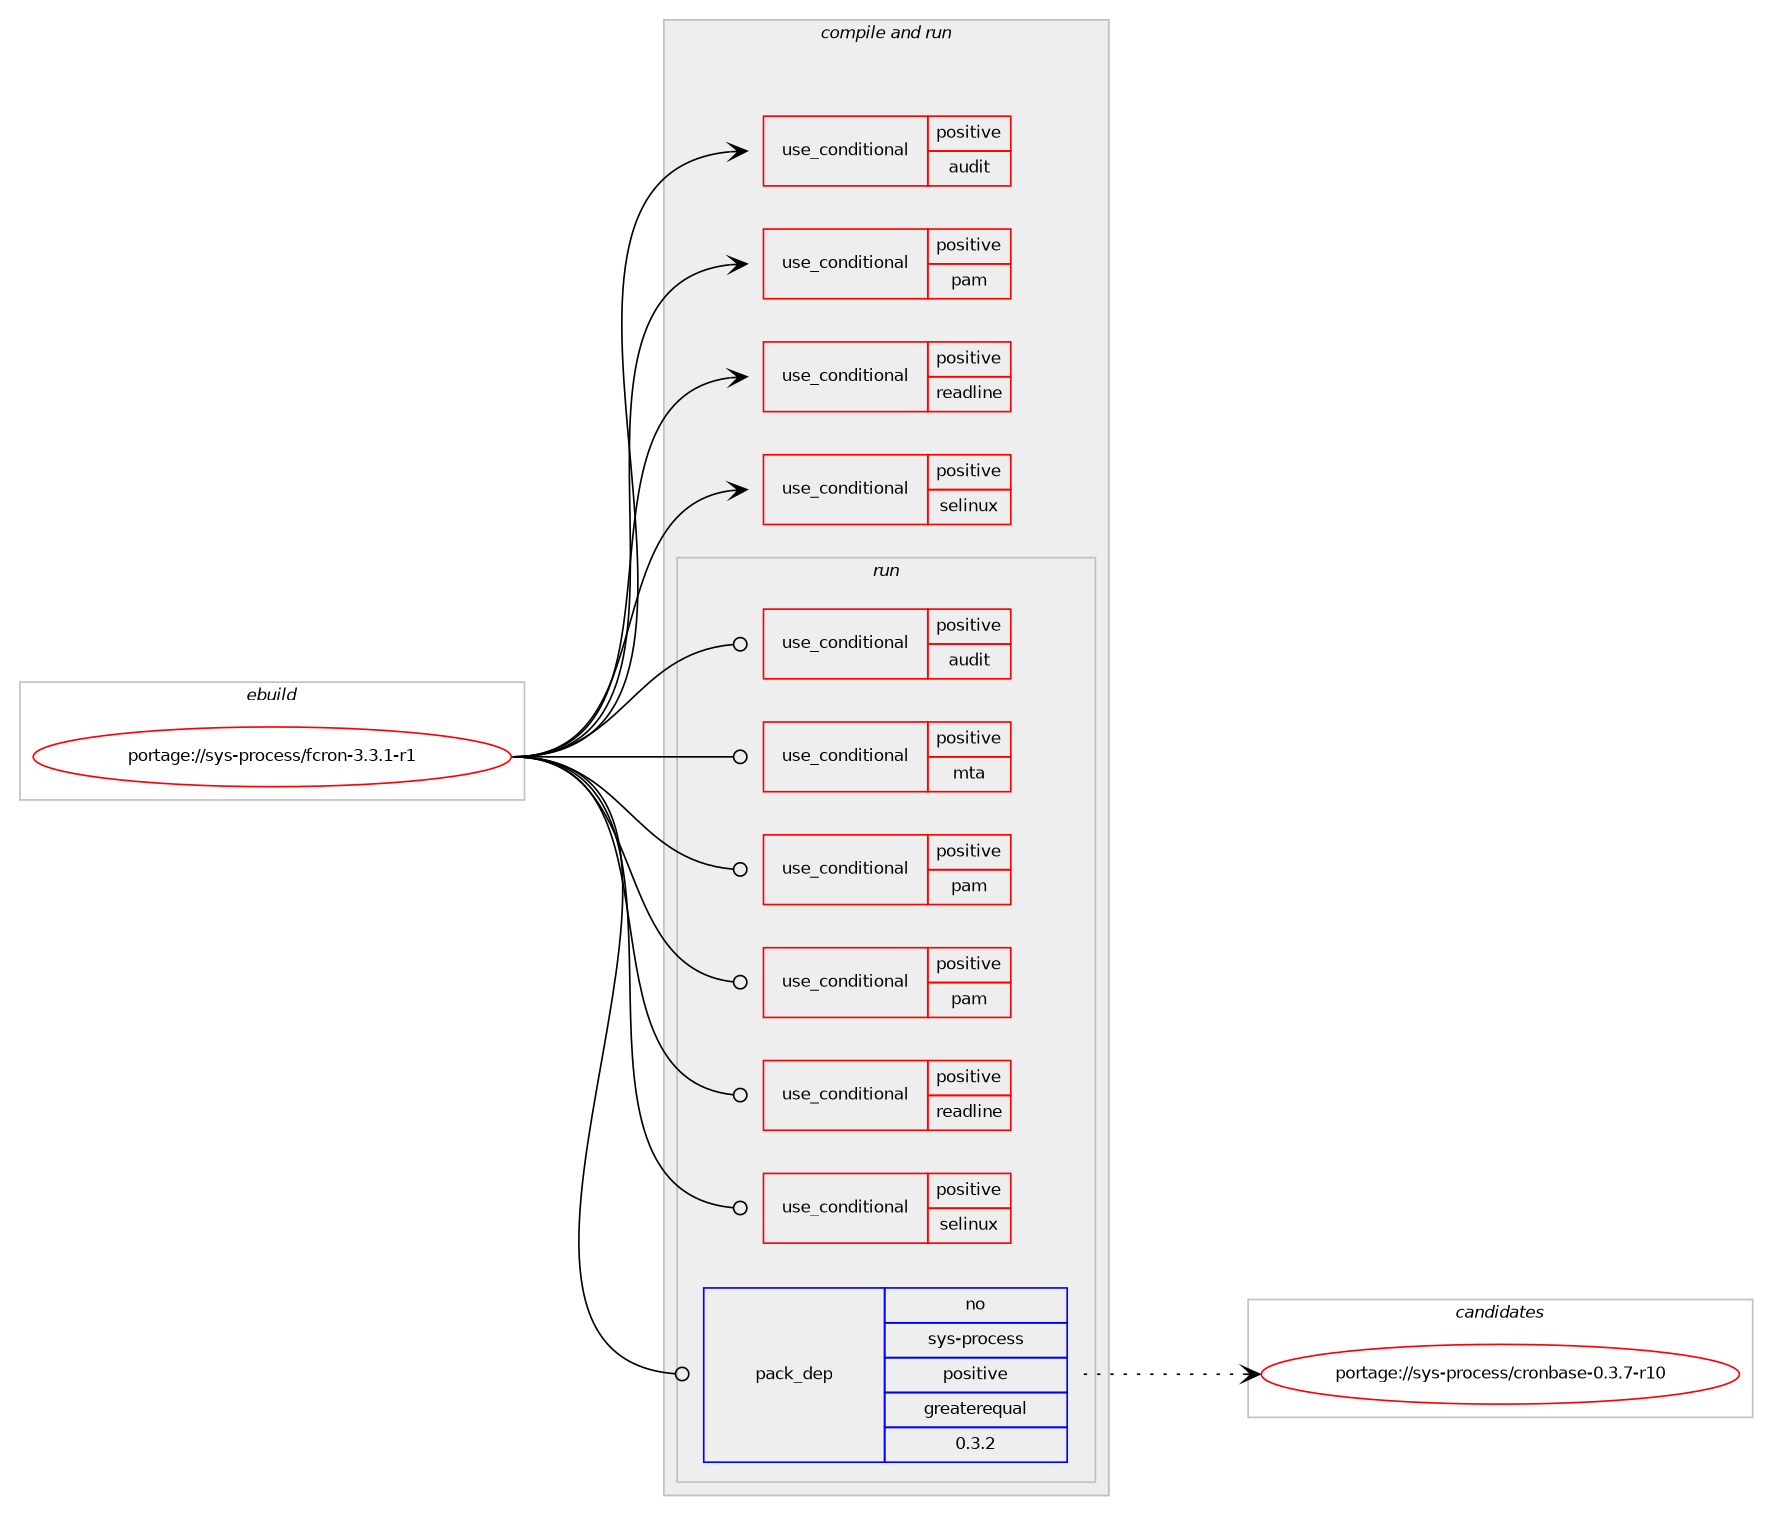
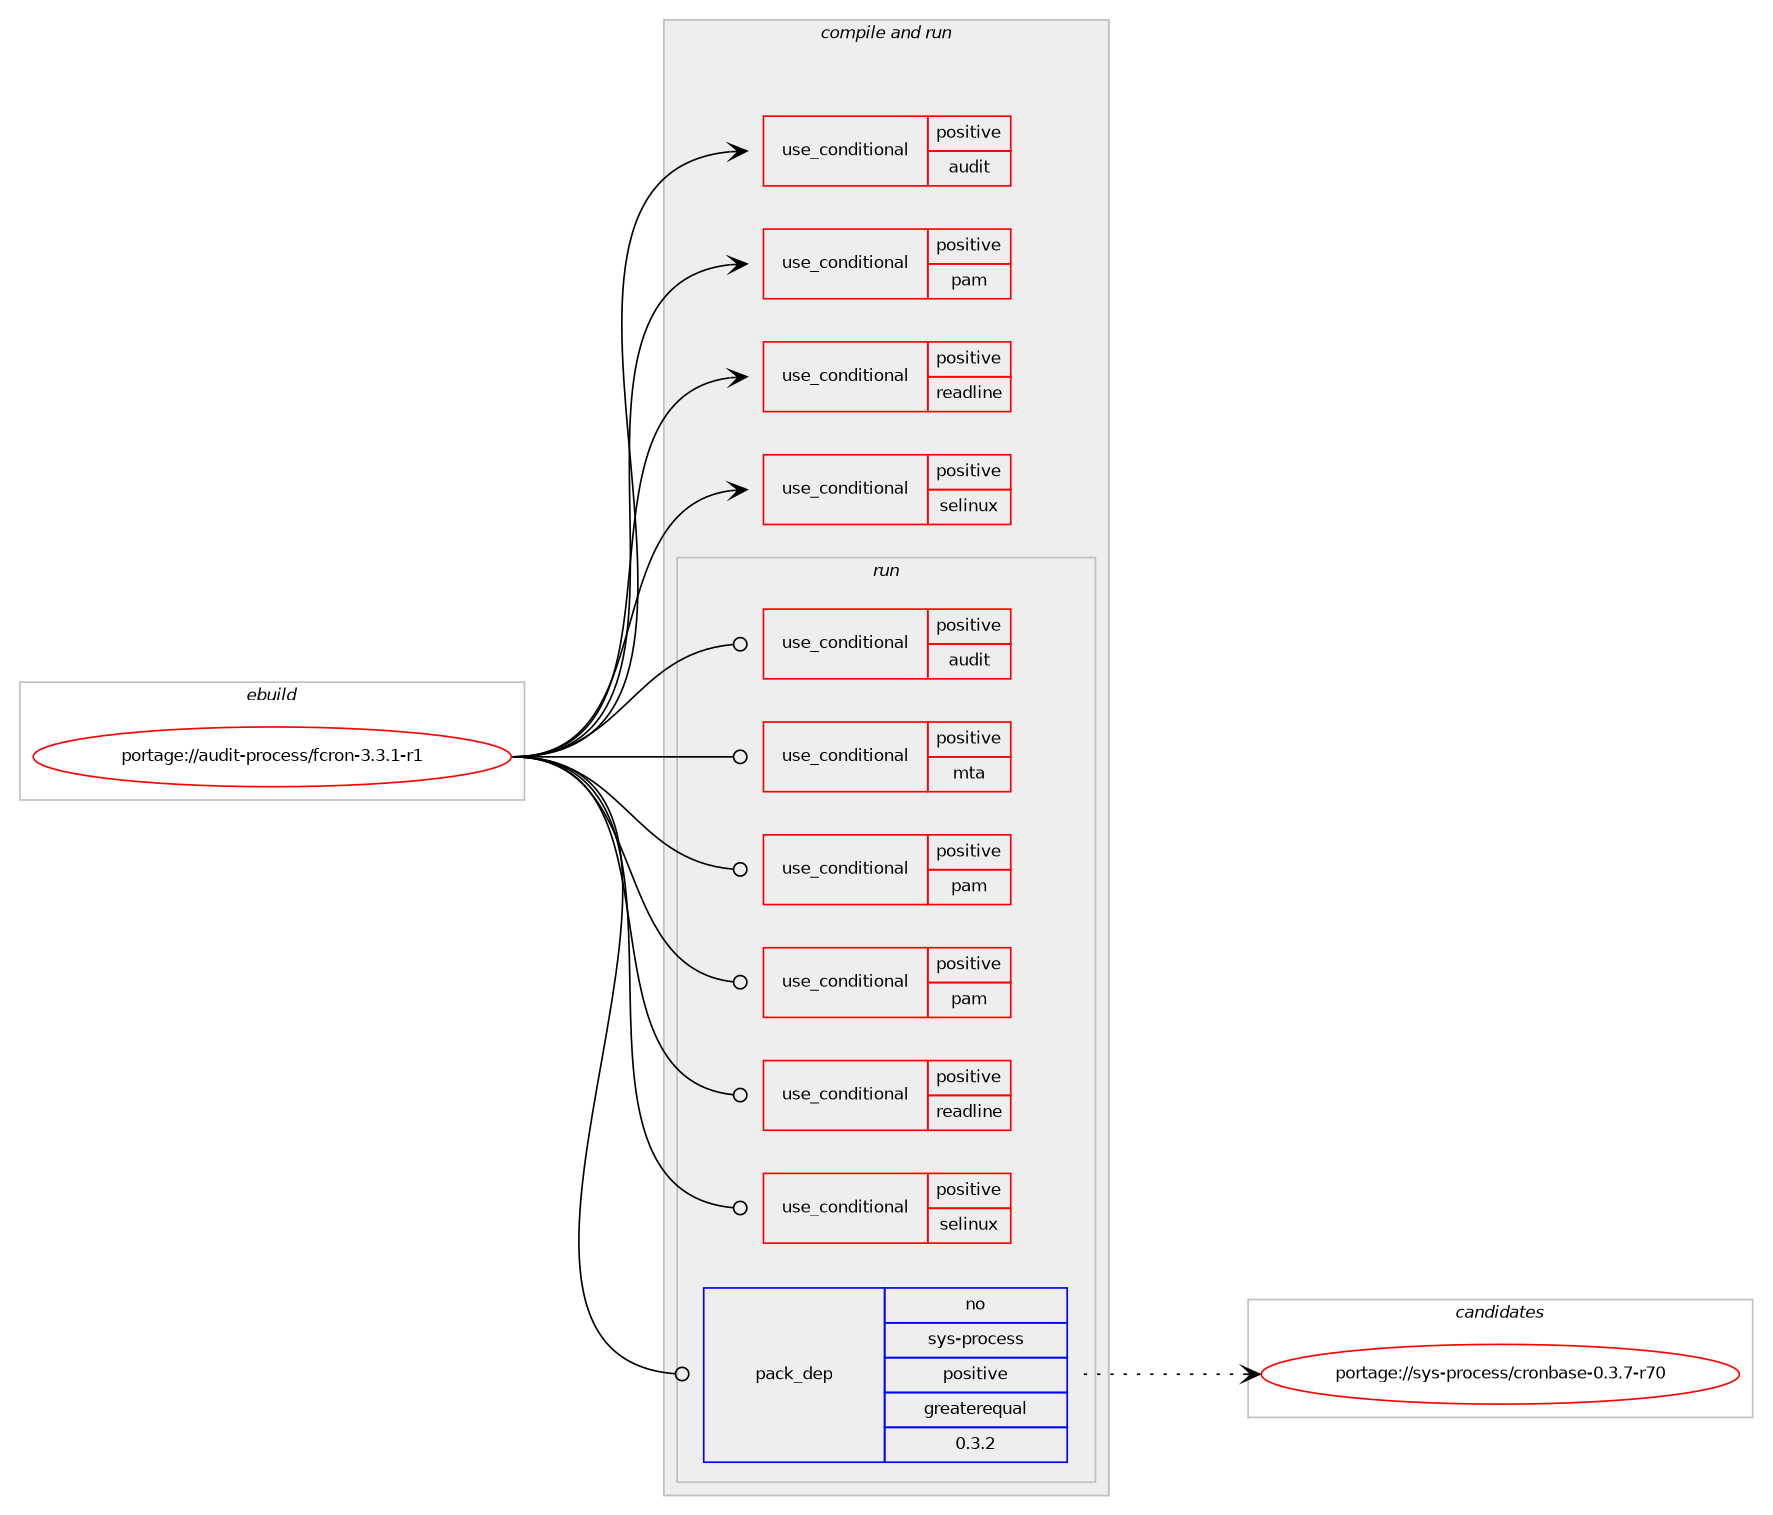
(272, 757) -> (272, 757)
(1500, 1374) -> (1500, 1374)
